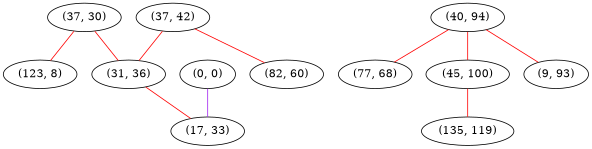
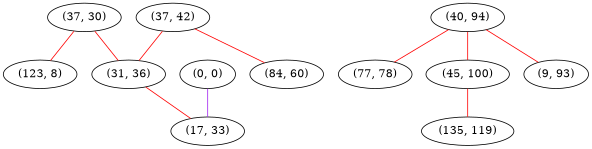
(287, 74) -> (287, 74)
(375, 74) -> (375, 74)
